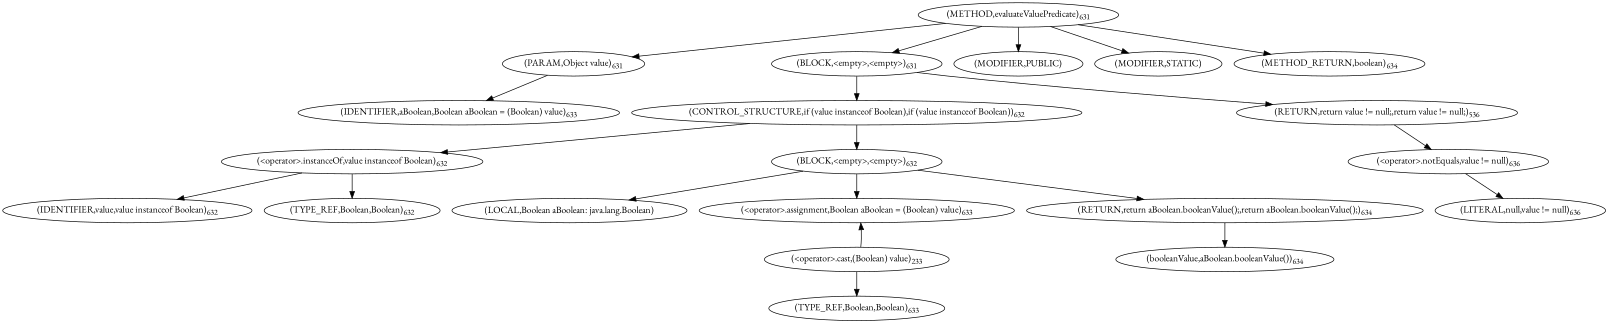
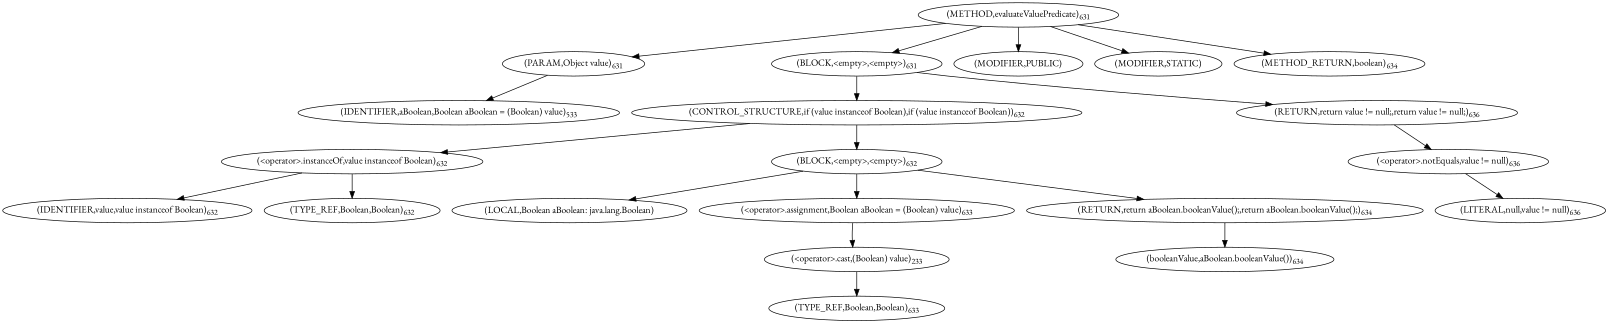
(572, 112) -> (572, 112)
(1474, 112) -> (1474, 112)
(861, 238) -> (852, 232)
